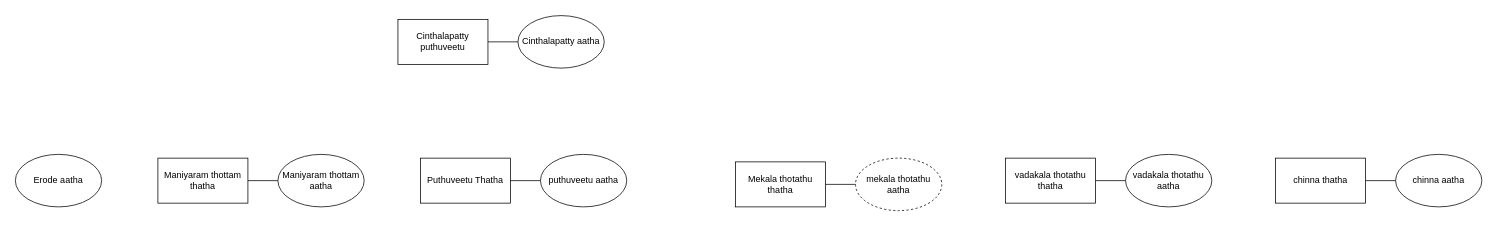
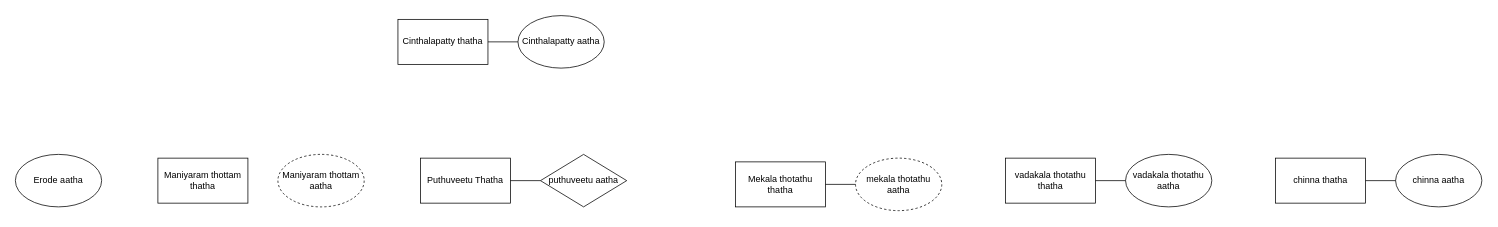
(443, 42) -> (443, 42)
(263, 180) -> none
(321, 180) -> (321, 180)
(584, 180) -> (584, 180)
